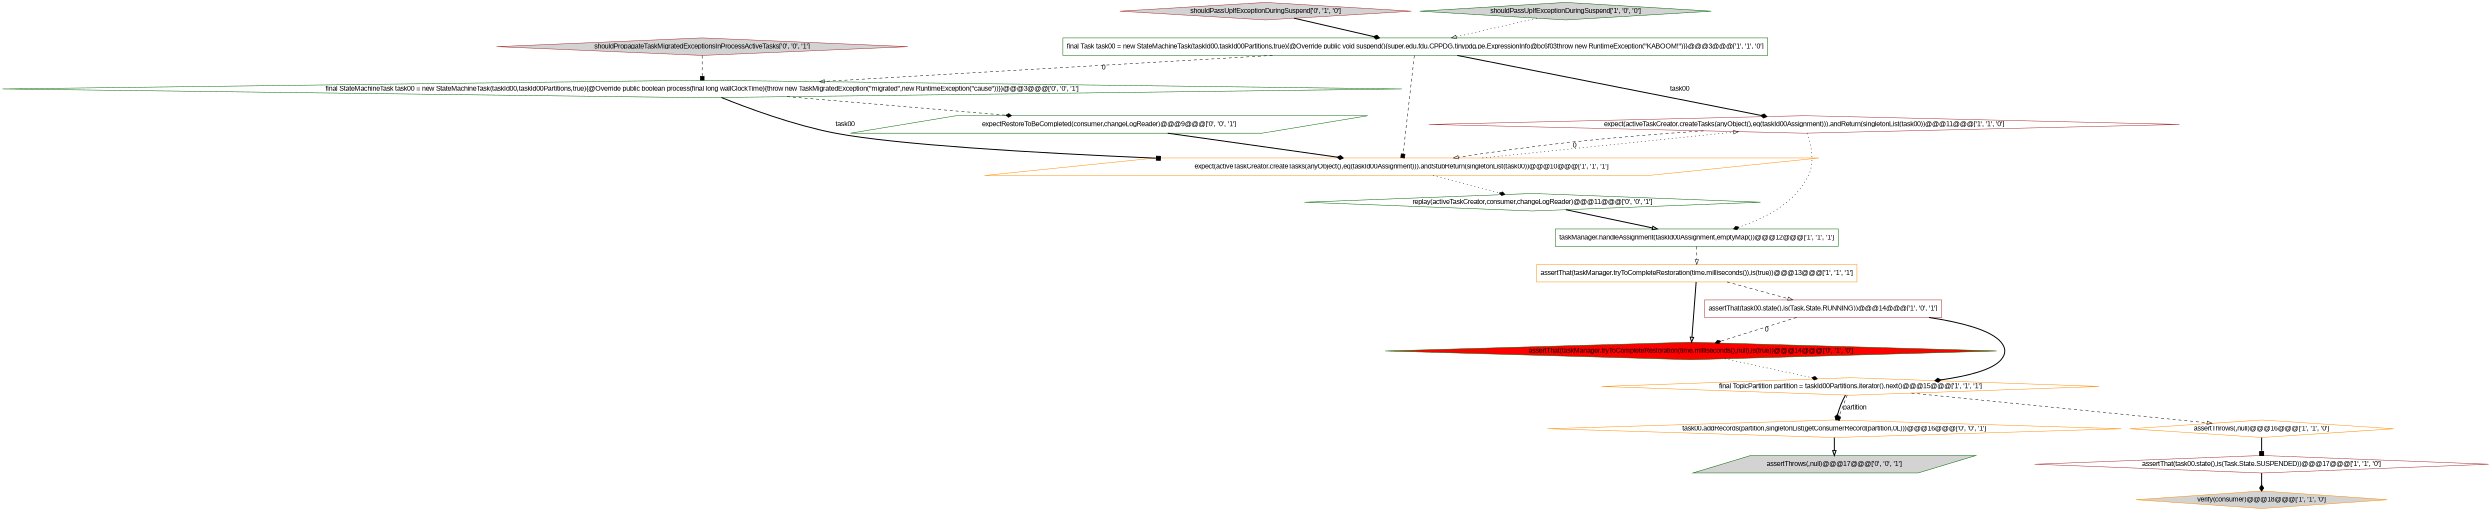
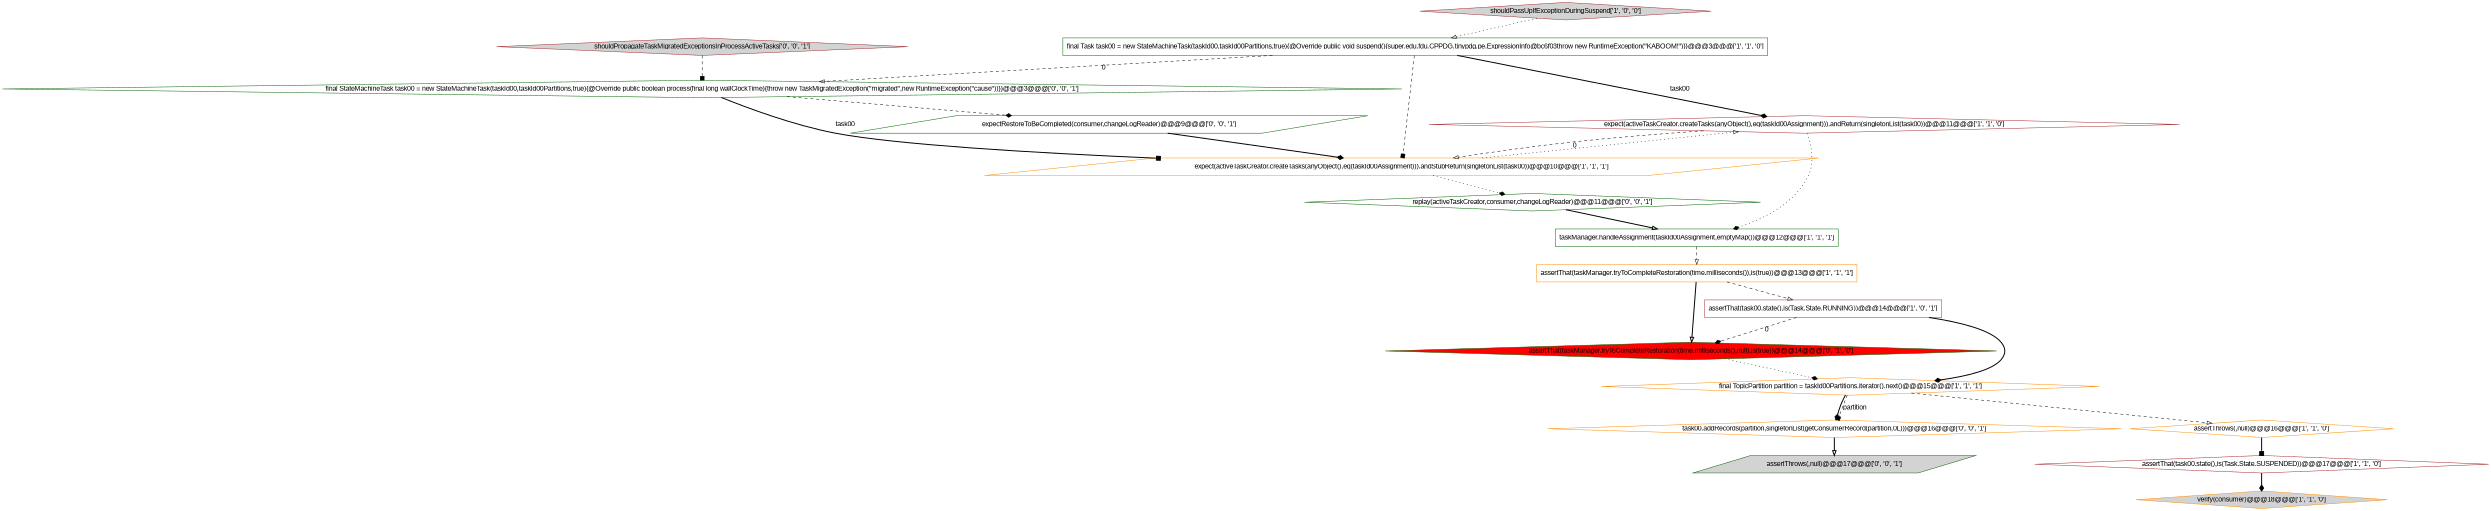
(1266, 11) -> none
(1566, 11) -> (1566, 11)
